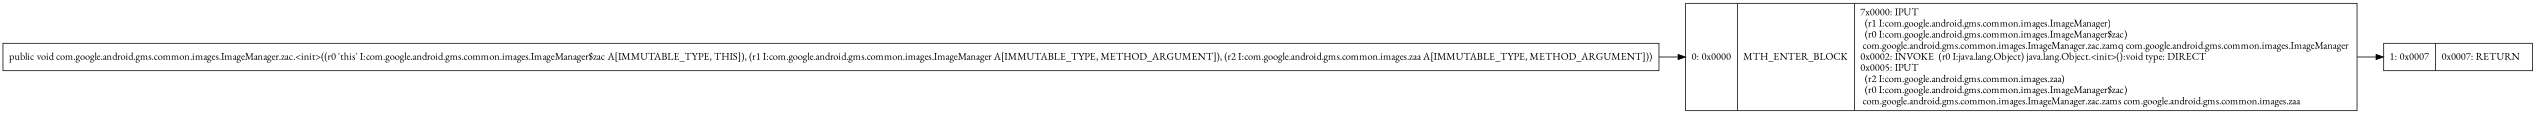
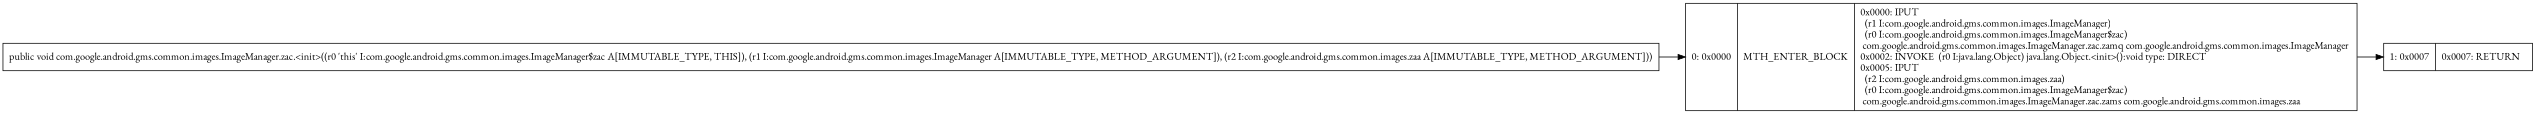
(1892, 12) -> (1892, 12)
